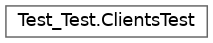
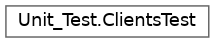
(107, 21) -> (107, 21)
